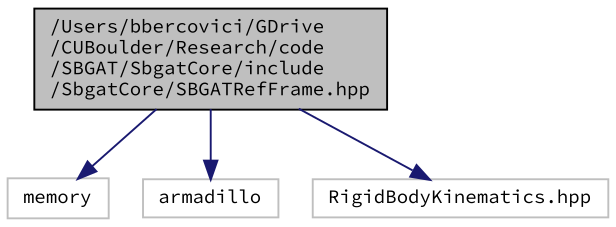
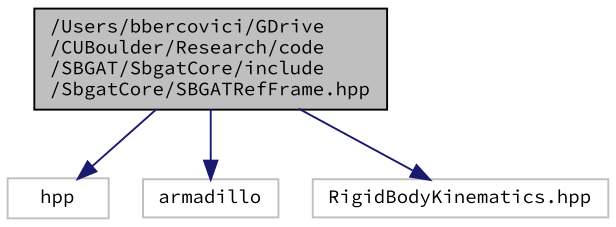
(58, 198) -> (58, 198)
